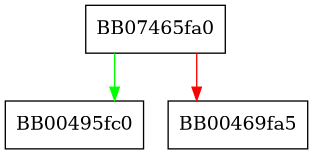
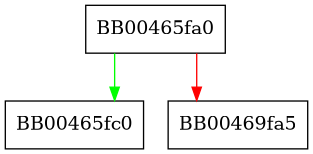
(156, 29) -> (156, 29)
(74, 125) -> (74, 125)
